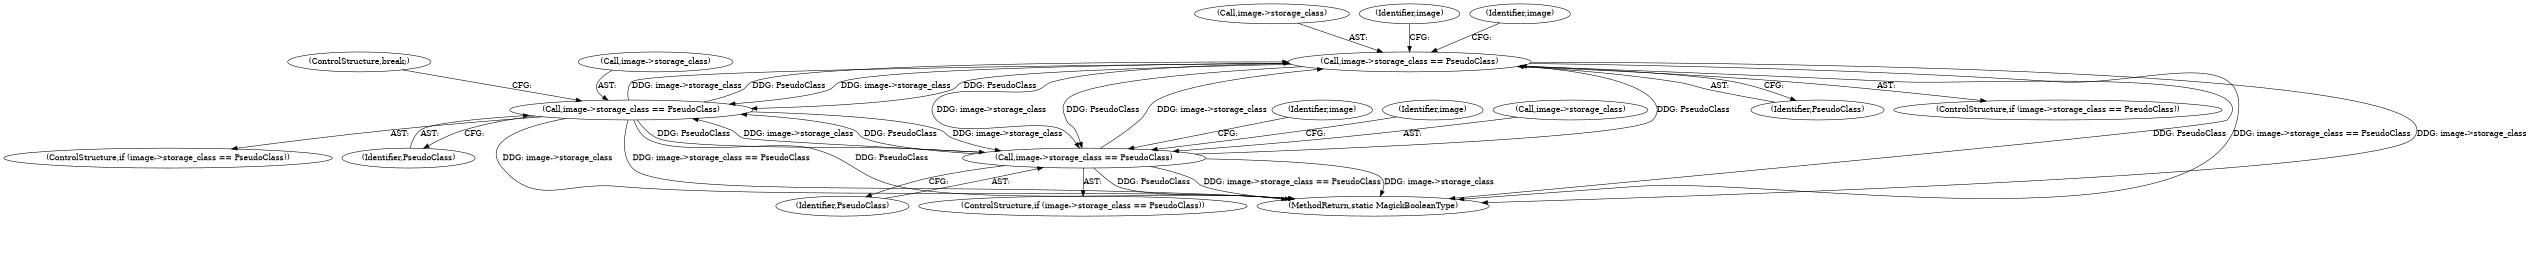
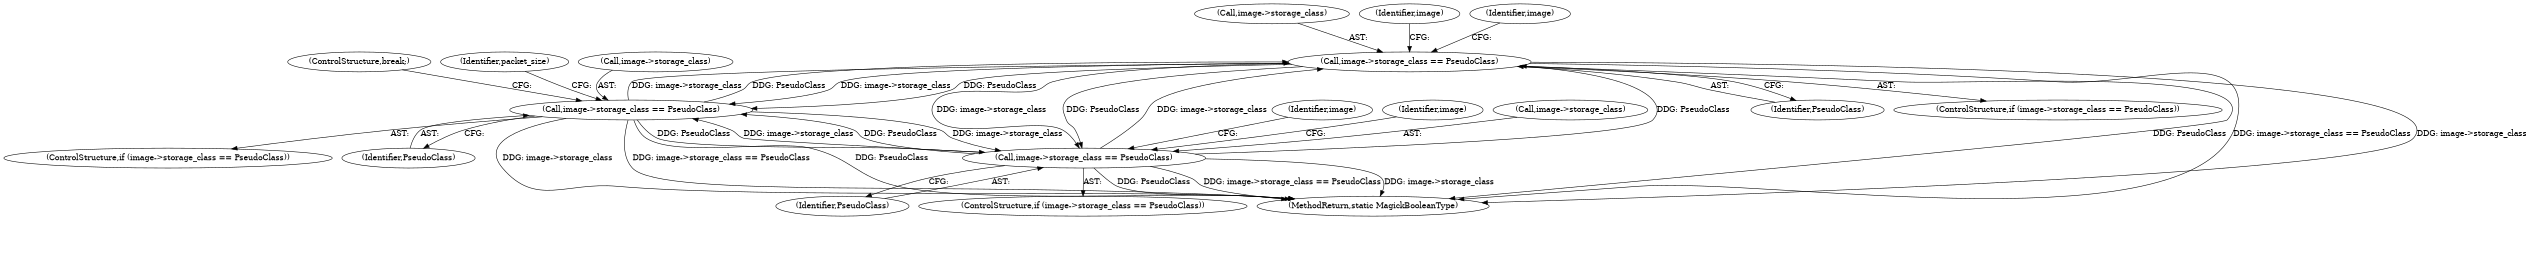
none -> (505, 62)
